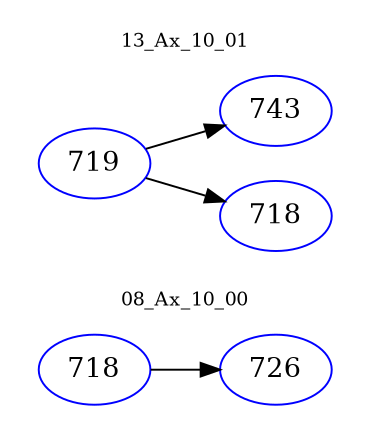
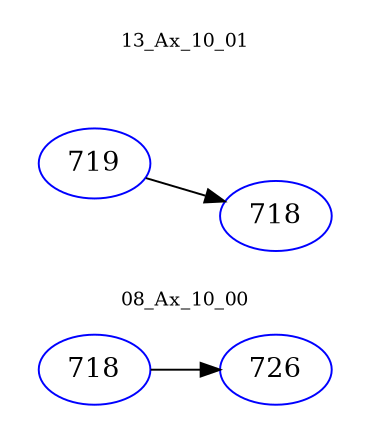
(276, 111) -> none
